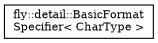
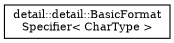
(79, 22) -> (87, 22)
